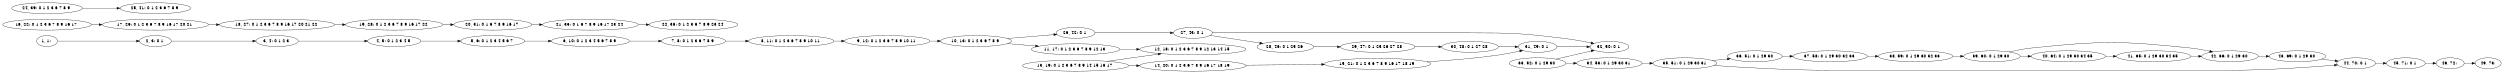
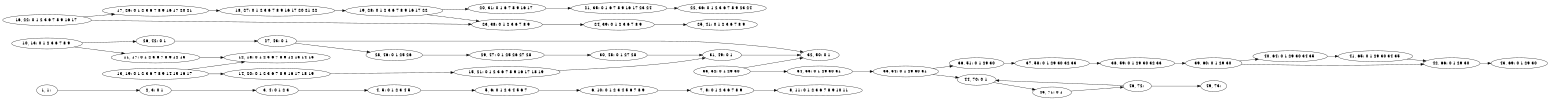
none -> (507, 25)
(887, 41) -> none
(2328, 60) -> (1061, 83)
(1685, 63) -> (906, 71)
